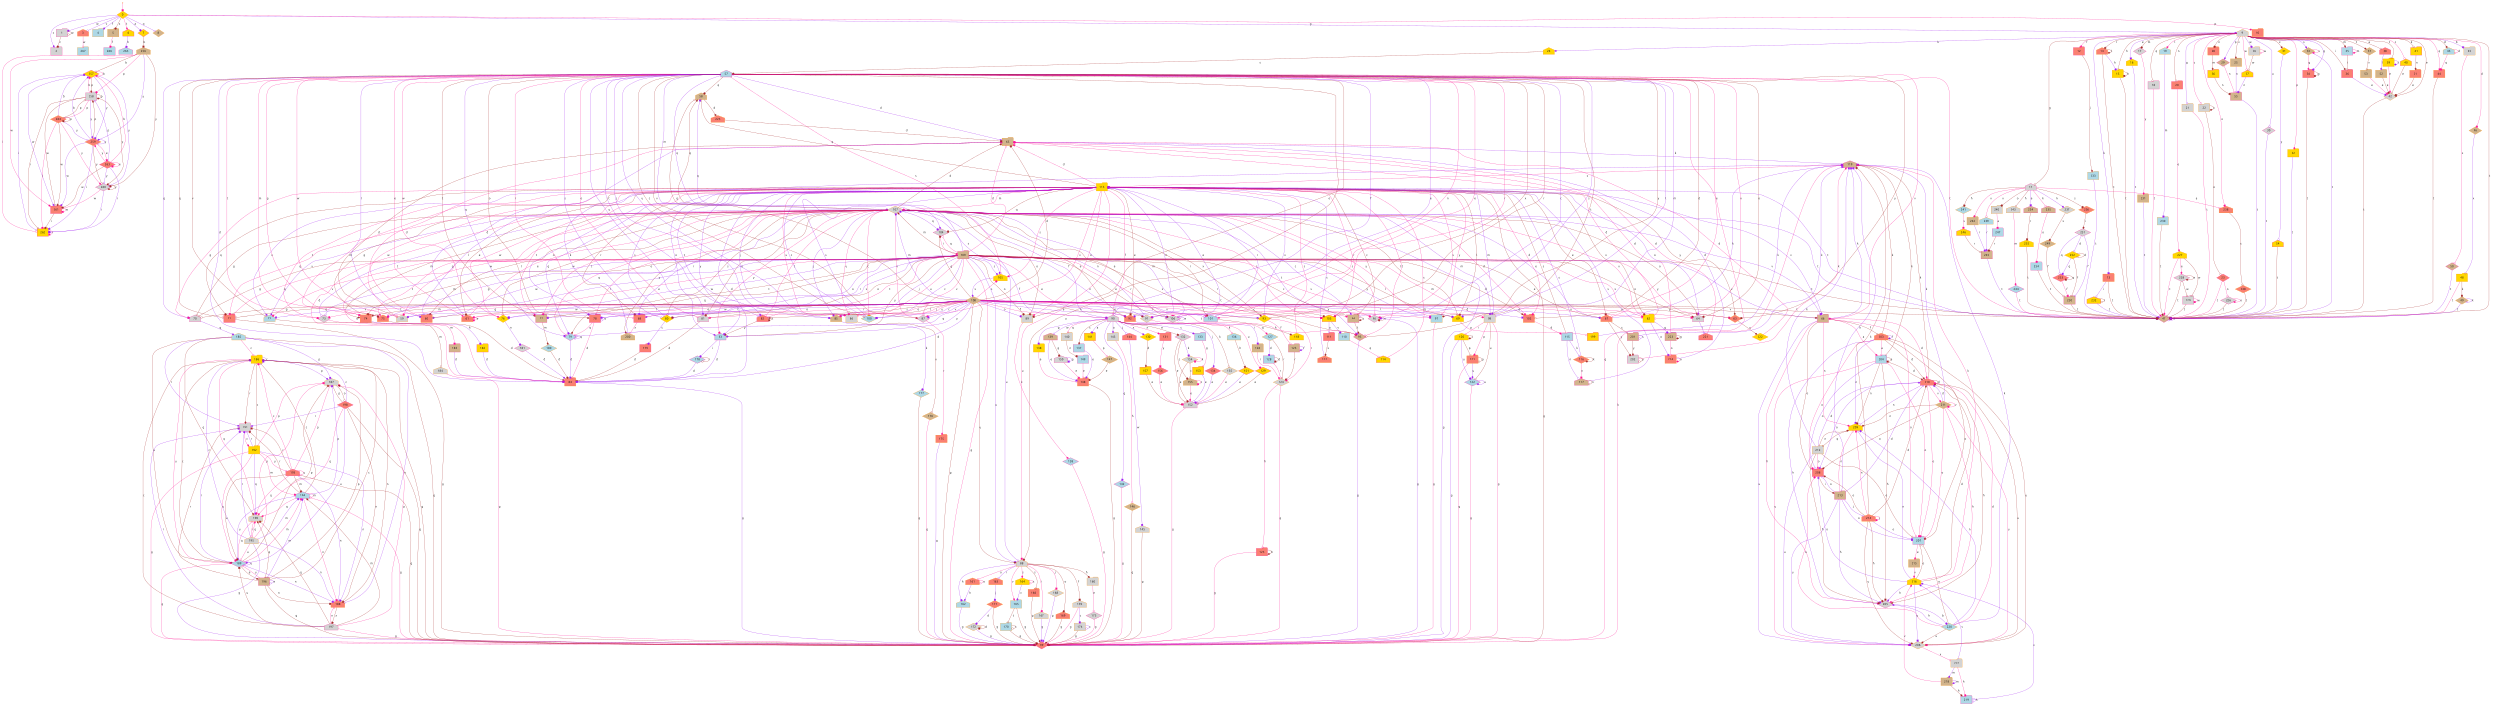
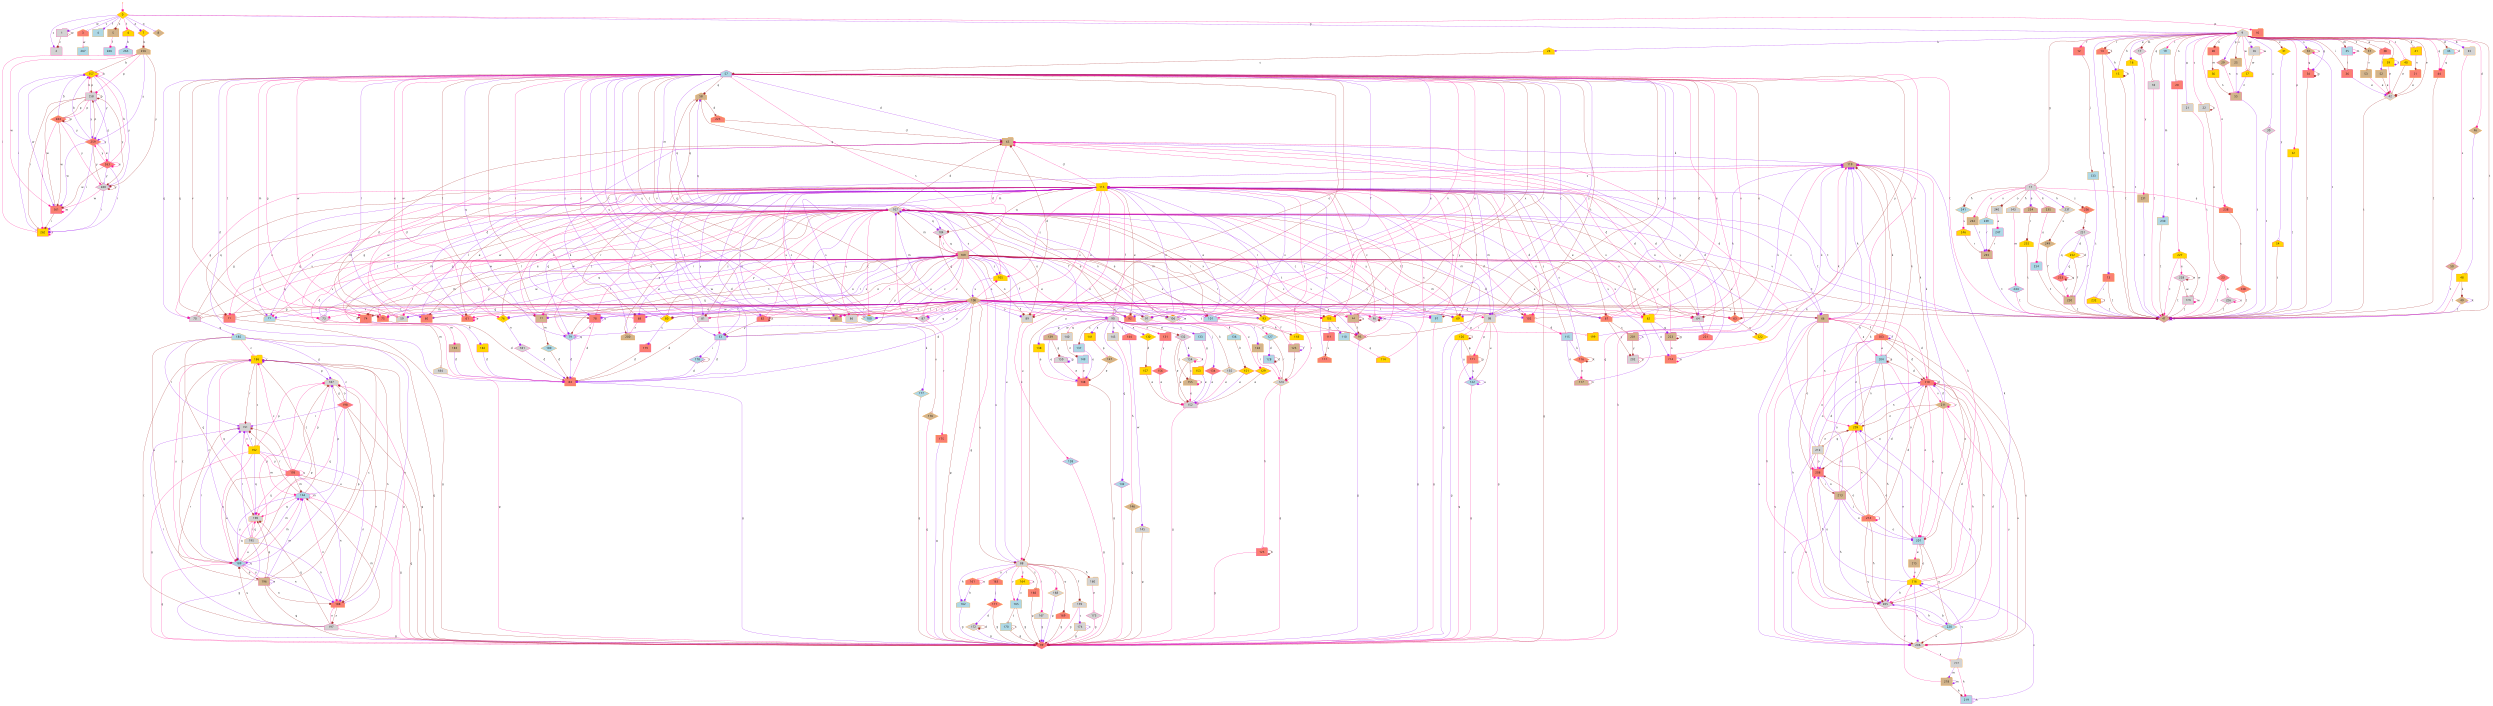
(1173, 319) -> (1173, 319)
